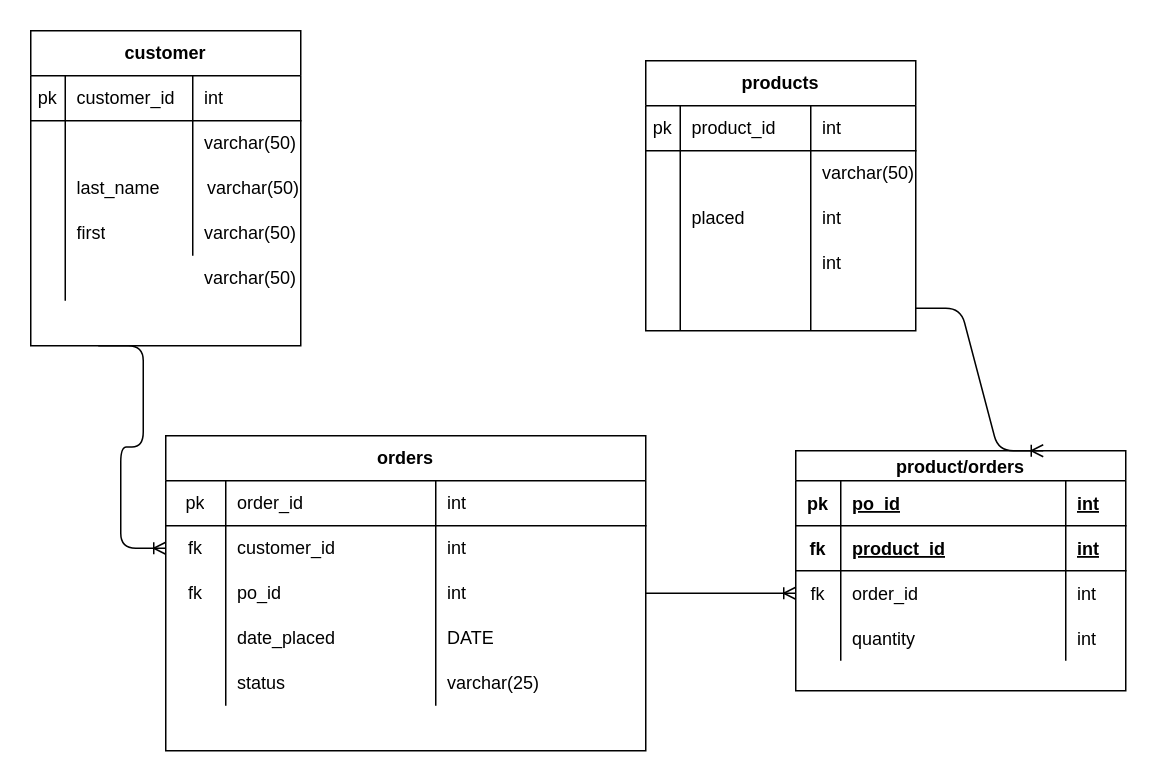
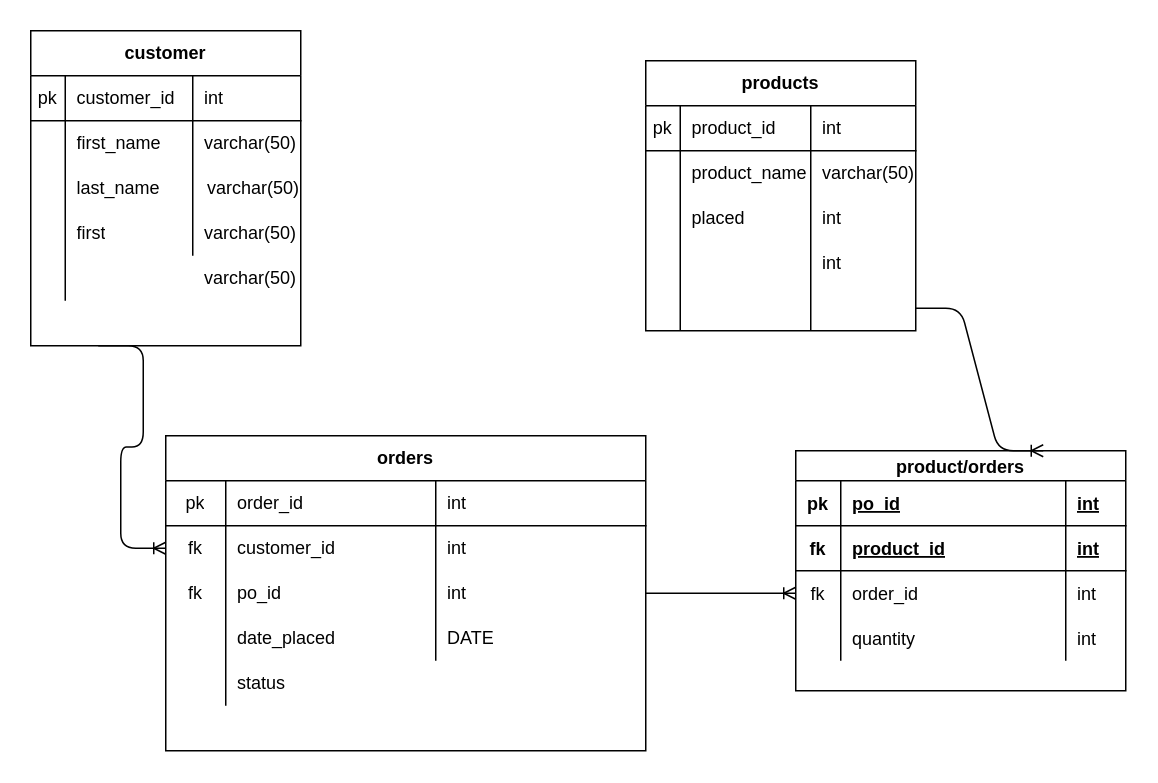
none -> (129, 143)
none -> (746, 173)
(541, 683) -> none
